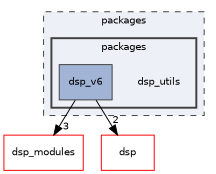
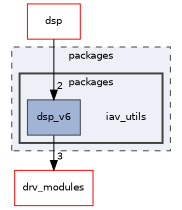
(159, 82) -> (126, 118)
(104, 113) -> (54, 65)
(44, 153) -> (54, 188)
